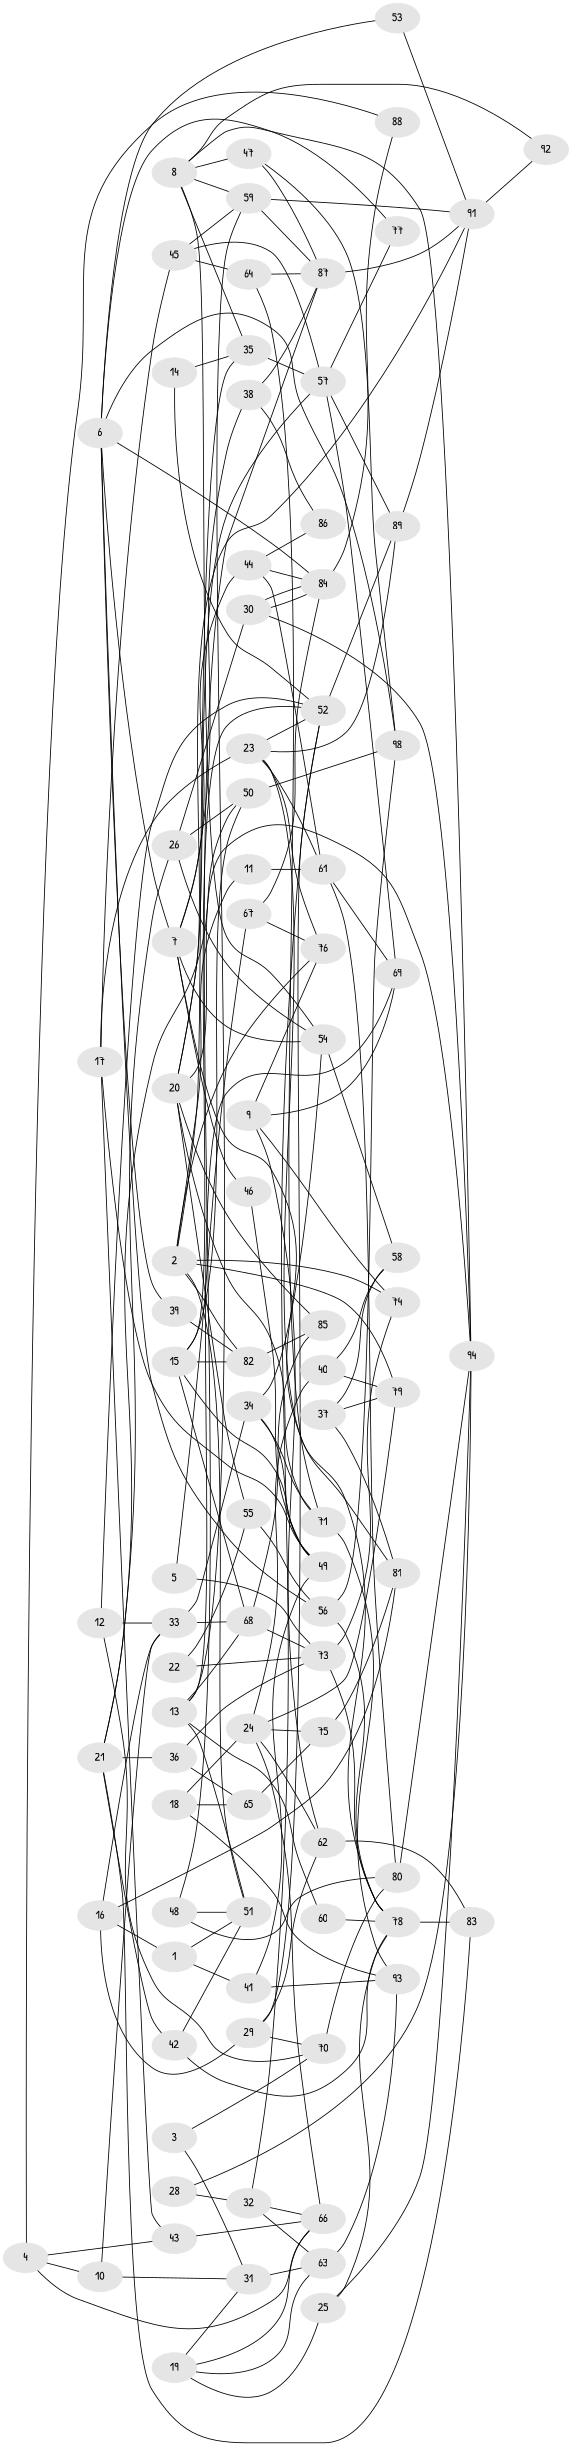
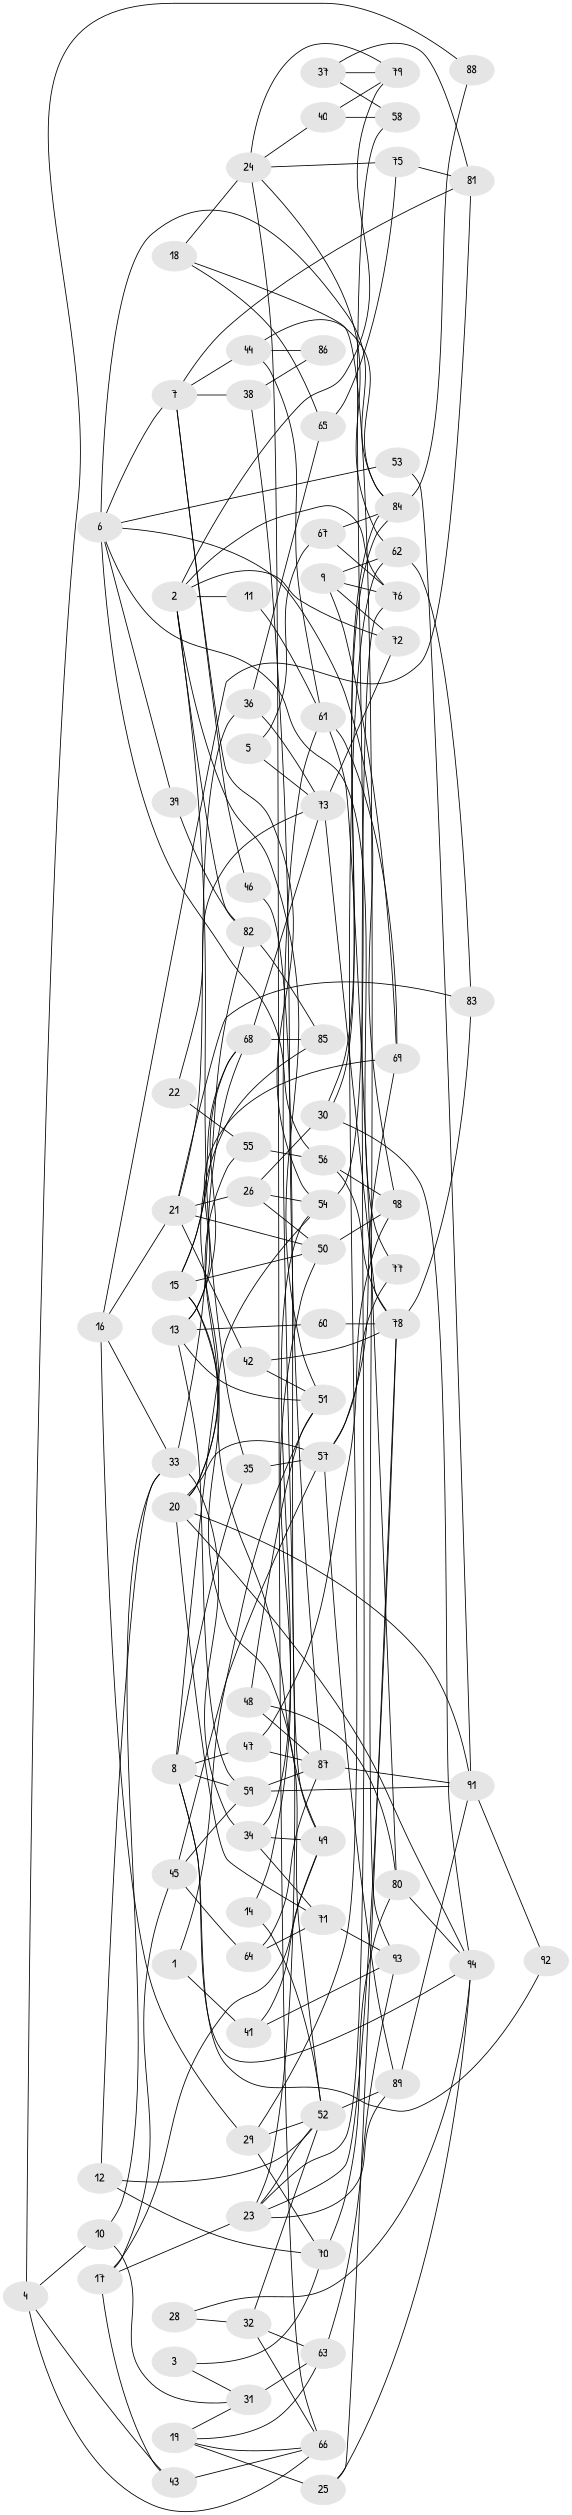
(212, 362) -> (285, 1581)
(397, 1302) -> (397, 641)
(143, 1940) -> (137, 1269)
